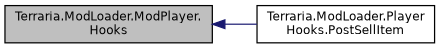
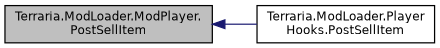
(109, 24) -> (109, 24)
